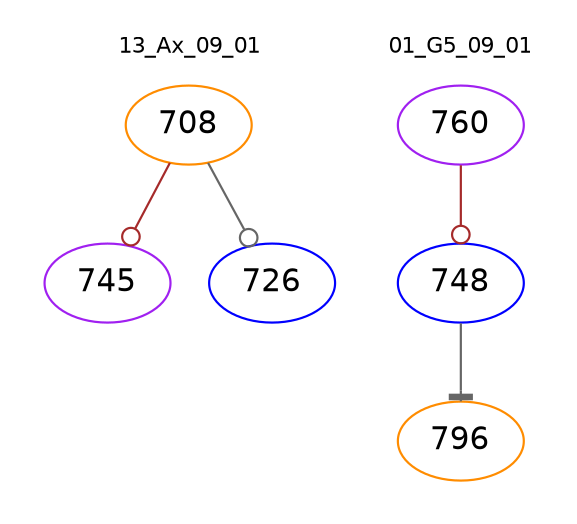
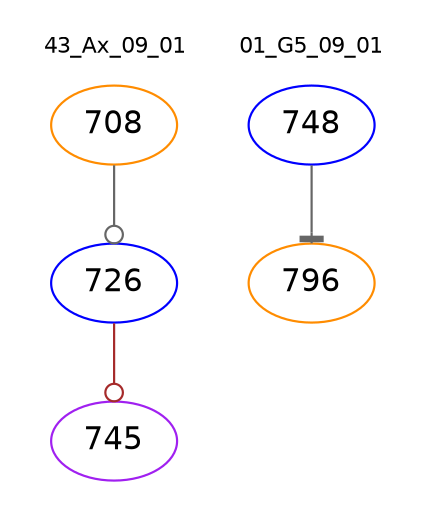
(190, 47) -> (115, 47)
(461, 125) -> none
(153, 196) -> (114, 353)
